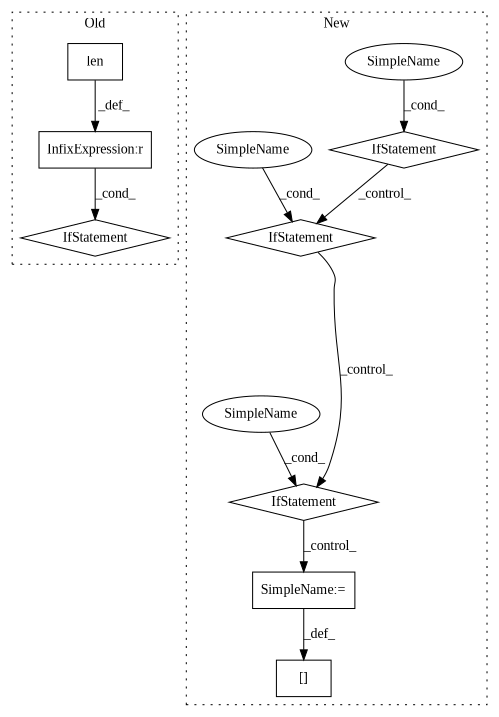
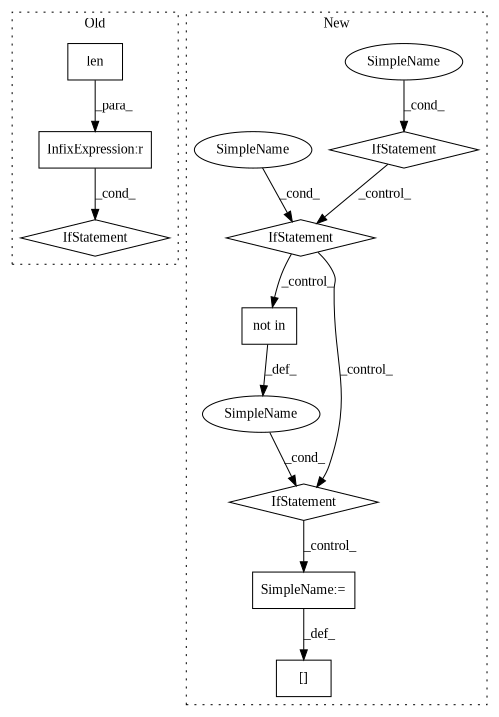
(114, 106) -> (114, 106)
none -> (269, 326)
